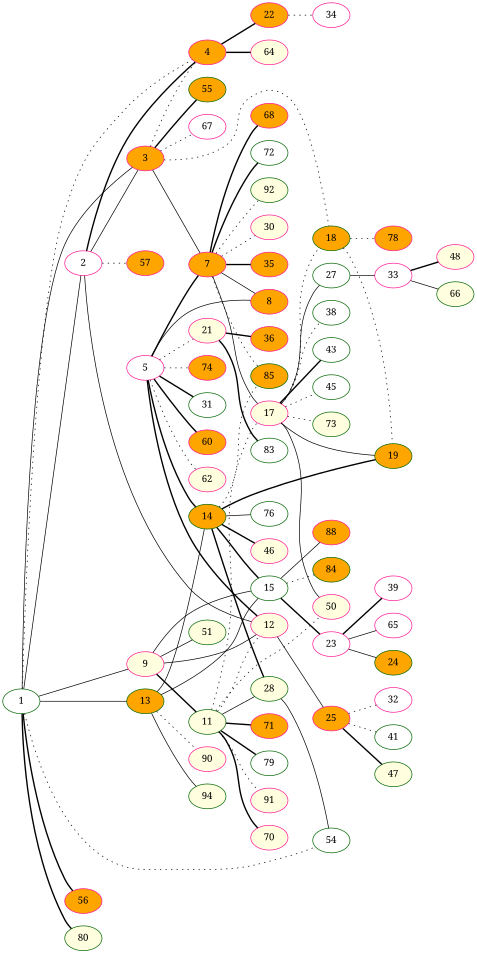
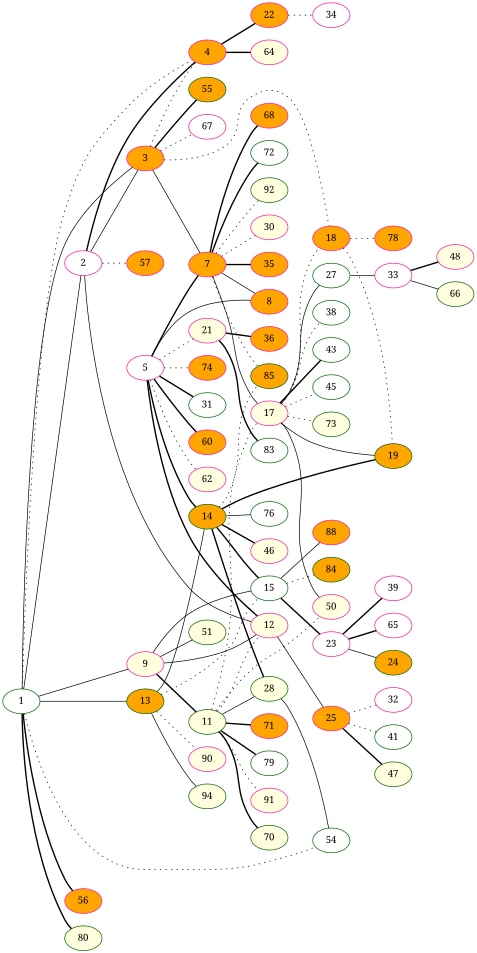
(331, 238) -> (331, 238)
(362, 635) -> (362, 635)
(218, 659) -> (218, 659)
(269, 838) -> (269, 838)
